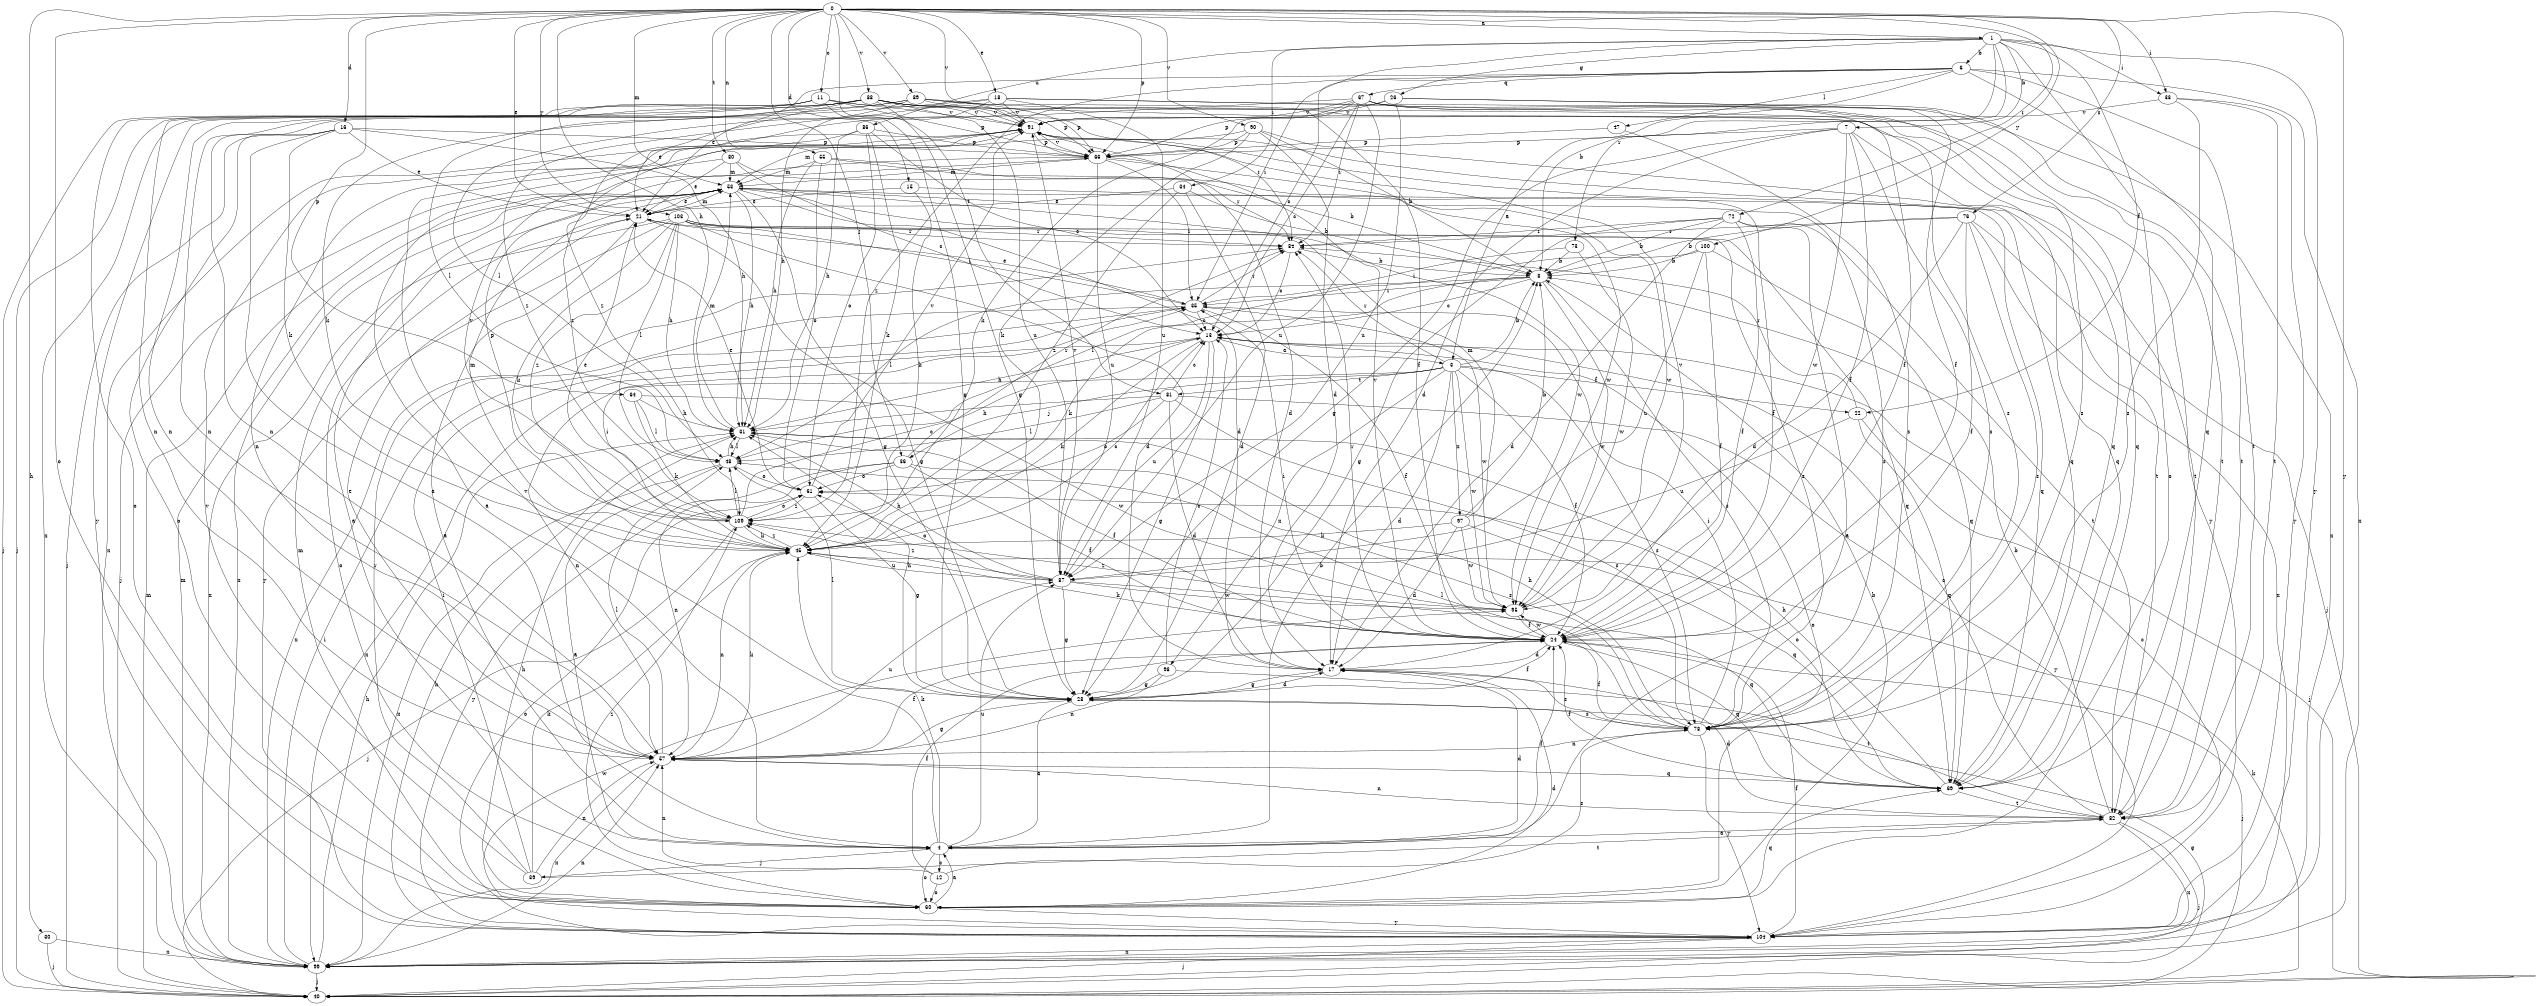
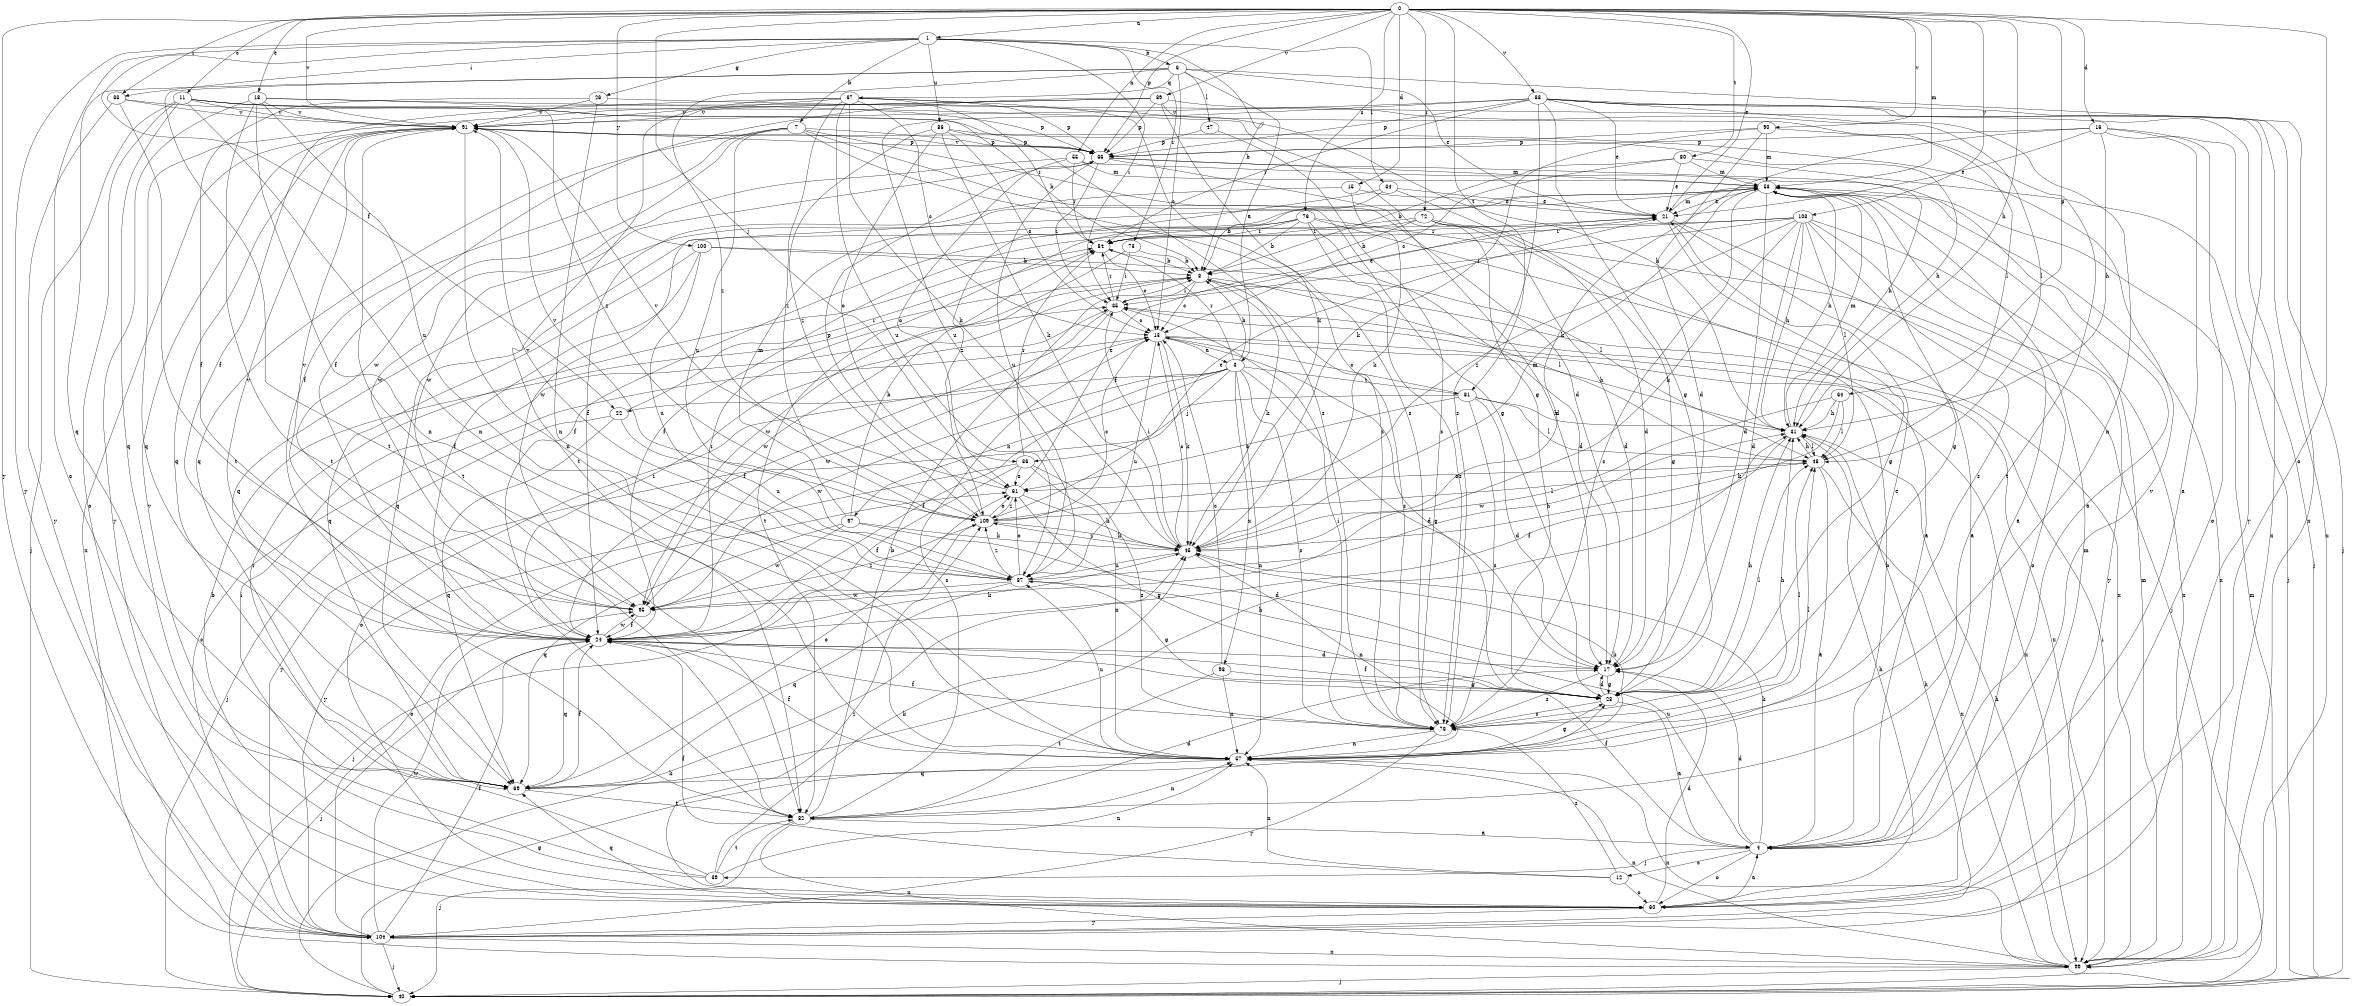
(1383, 191) -> (716, 116)
(1319, 392) -> (699, 436)
(2027, 457) -> (857, 348)
(1230, 474) -> (1630, 352)
none -> (1099, 524)
(47, 938) -> none
